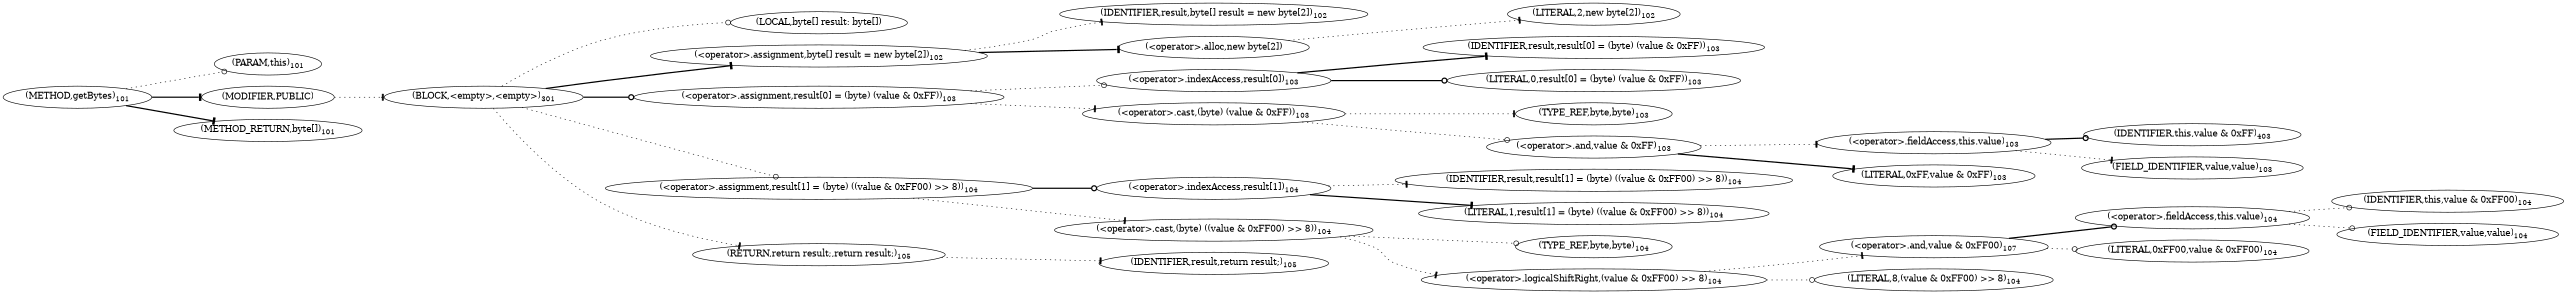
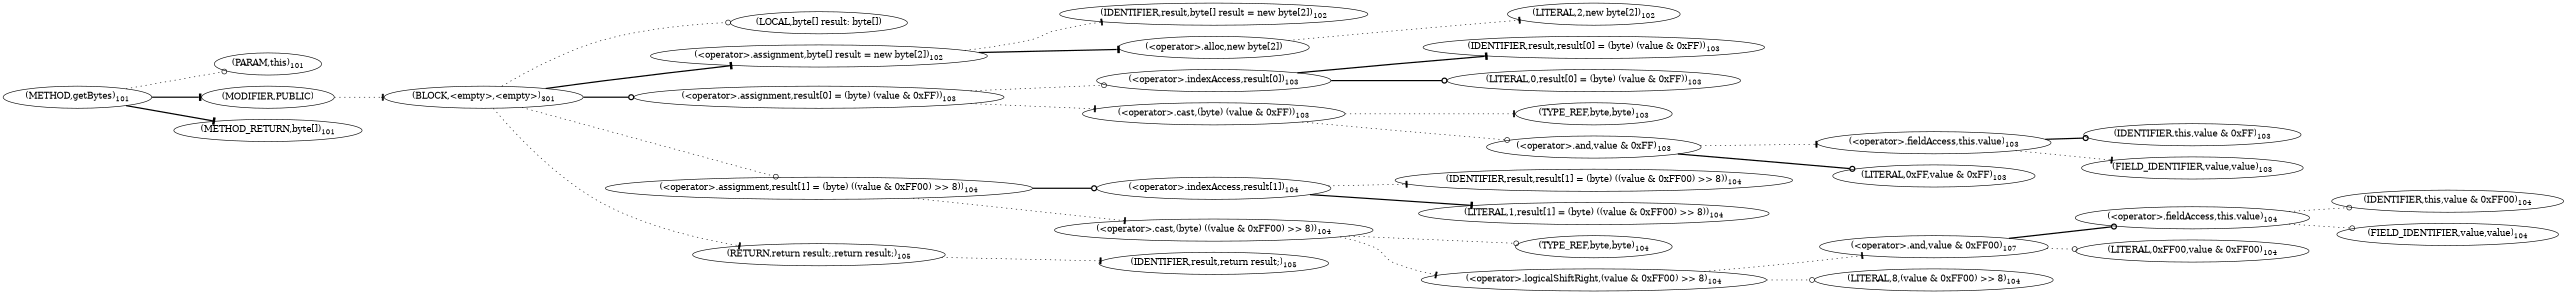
(2264, 134) -> (2264, 134)
(1765, 161) -> (1764, 161)
